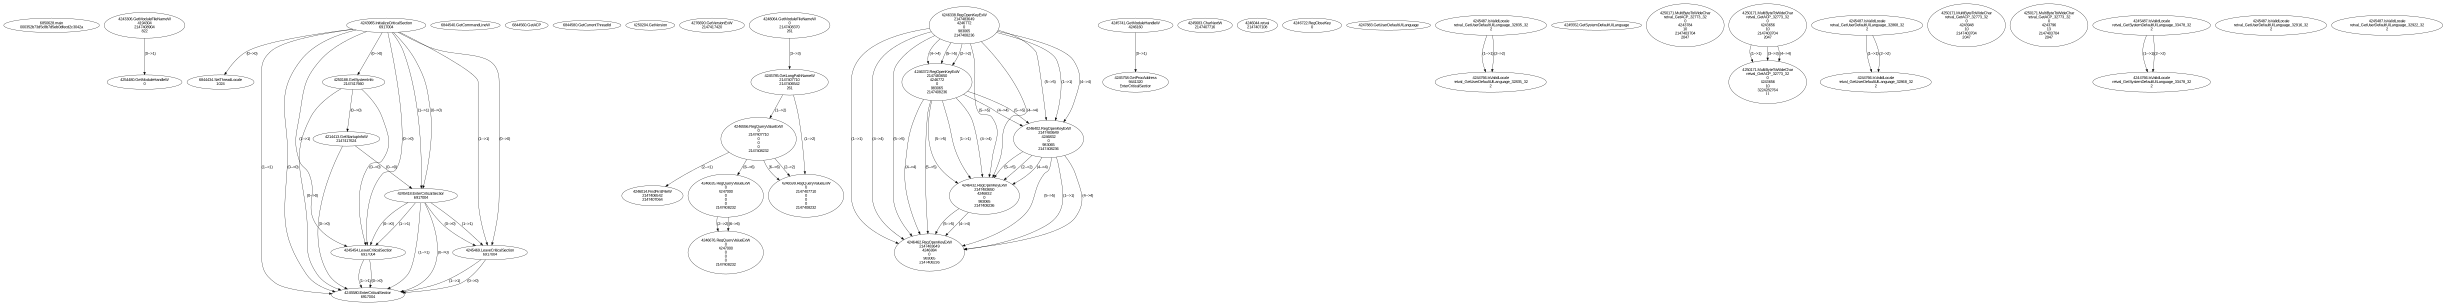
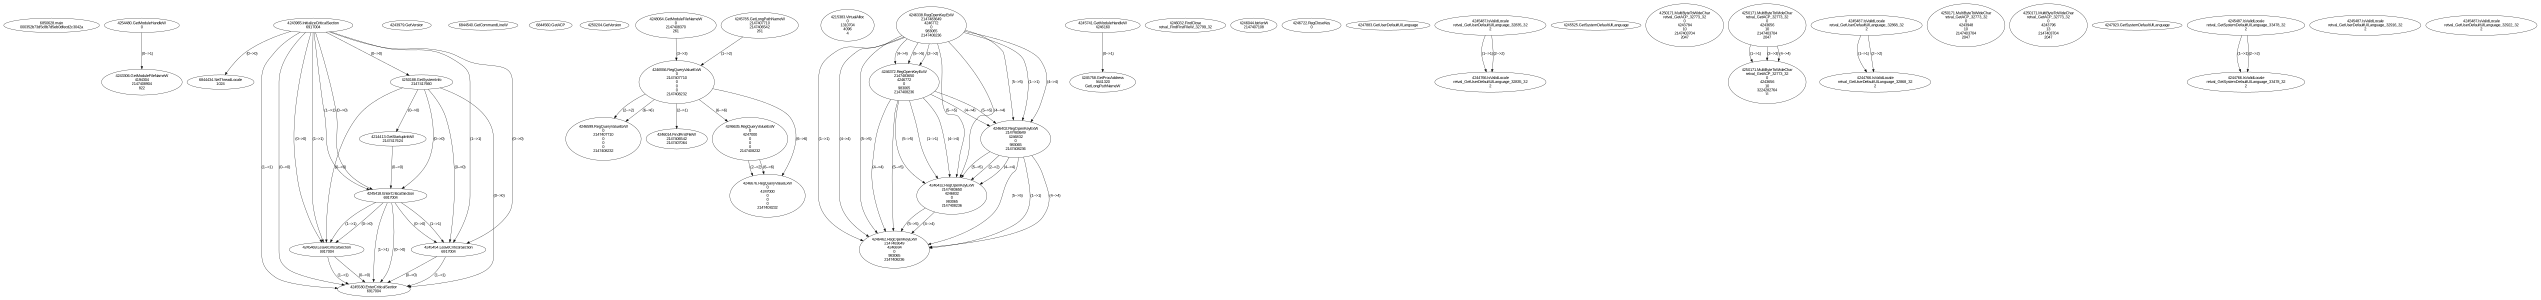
none -> (407, 25)
(587, 25) -> none
(712, 25) -> none
none -> (848, 25)
none -> (1185, 25)
(1205, 25) -> none
(1257, 25) -> (1254, 25)
none -> (1596, 25)
(1597, 25) -> none
none -> (2137, 25)
(790, 52) -> (676, 48)
(145, 55) -> (142, 49)
(1136, 82) -> (1103, 82)
none -> (781, 110)
(801, 133) -> none
none -> (433, 143)
none -> (340, 150)
(319, 220) -> none
